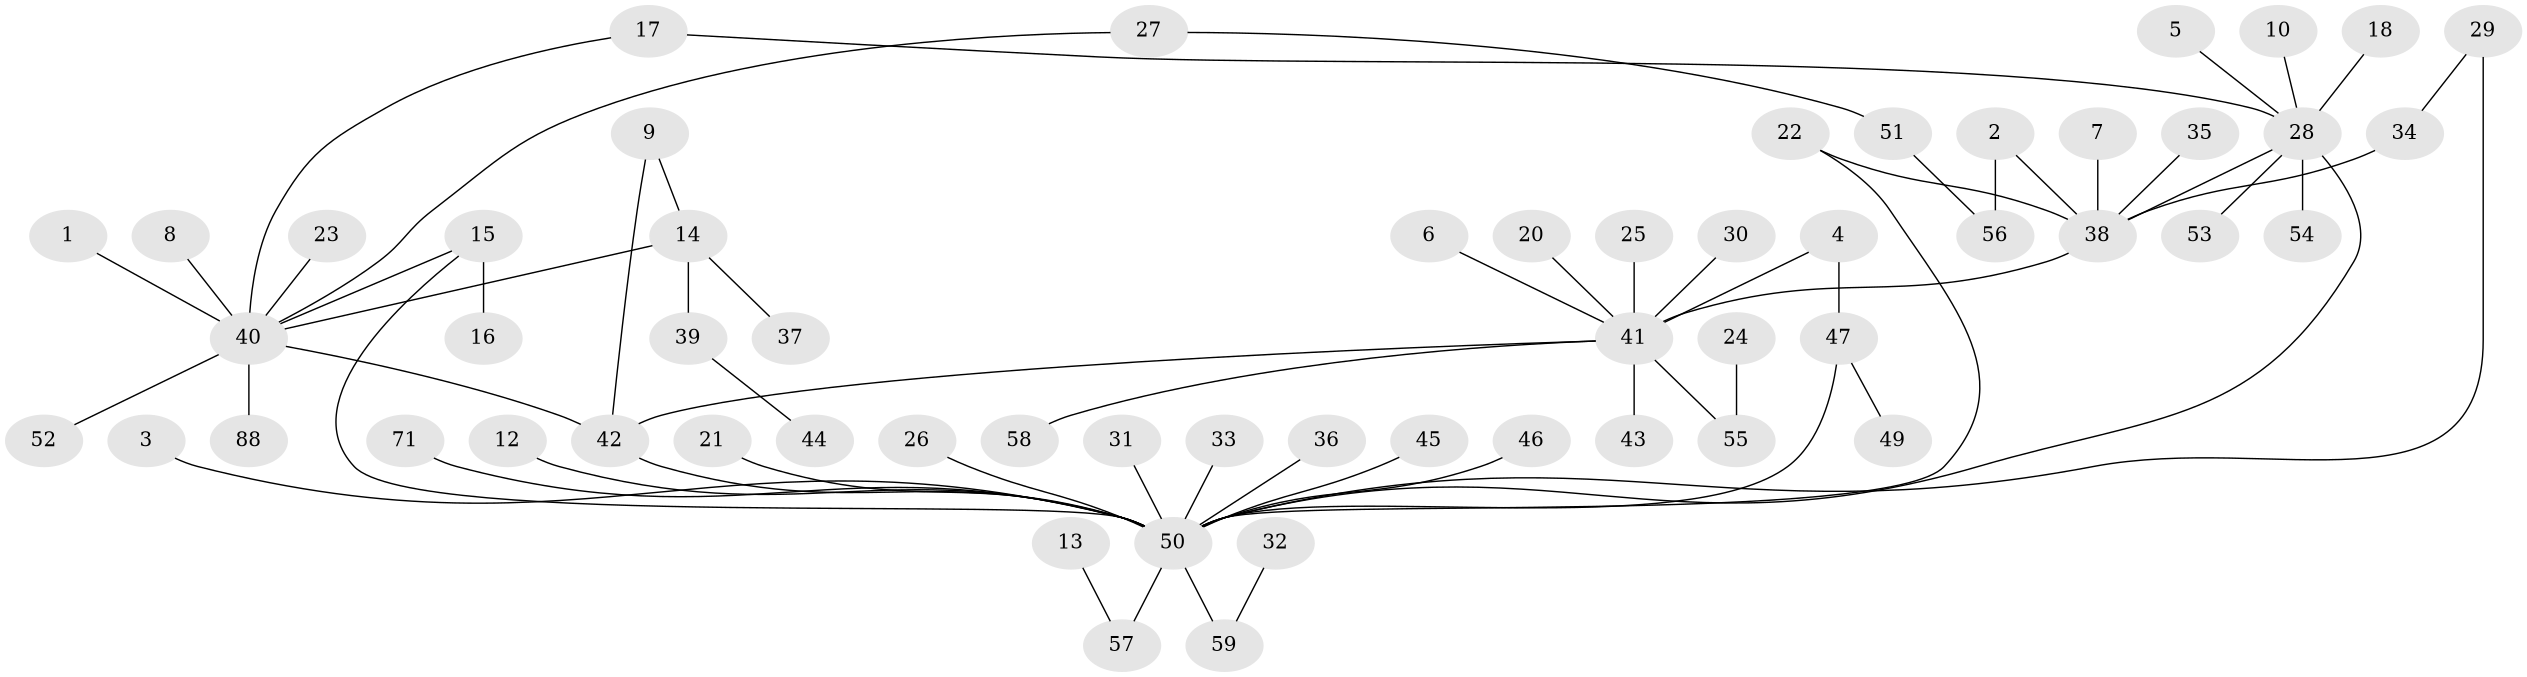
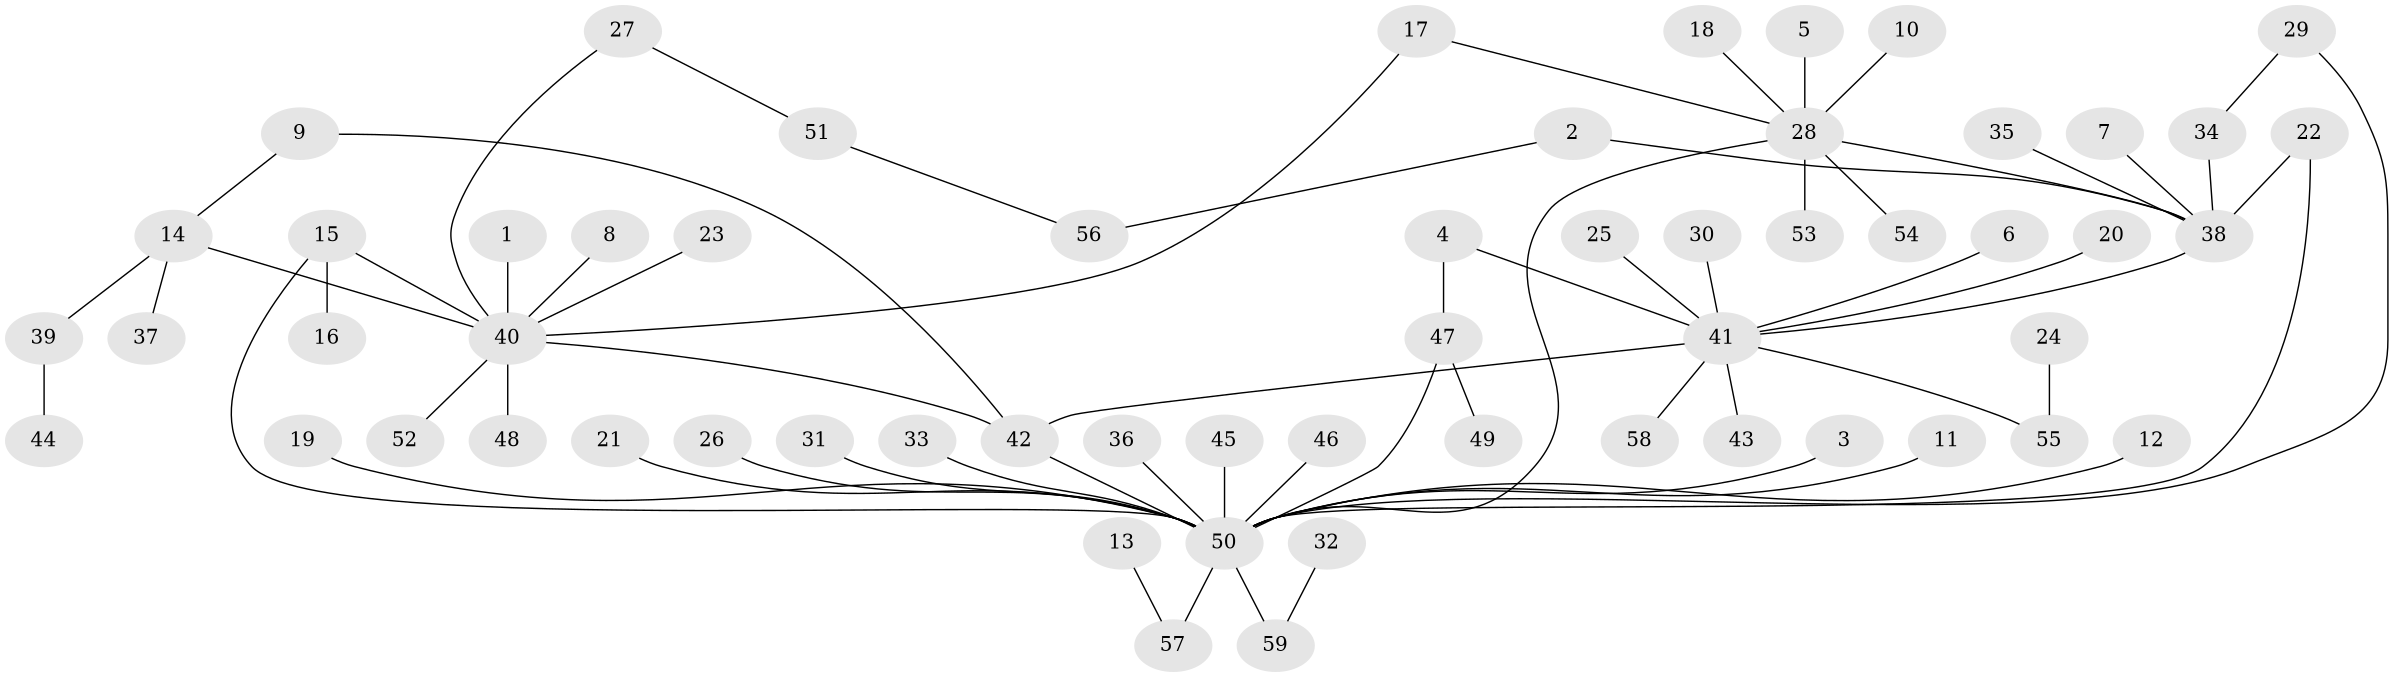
(249, 441) -> (508, 441)
none -> (303, 441)
(405, 441) -> (1947, 441)
